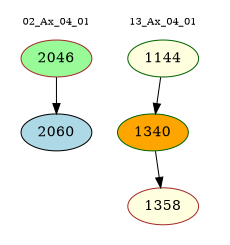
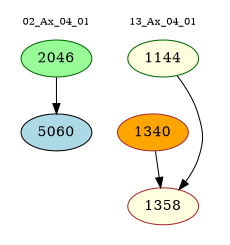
(56, 59) -> (56, 59)
(159, 90) -> (202, 128)
(56, 132) -> (56, 132)
(153, 132) -> (153, 132)
